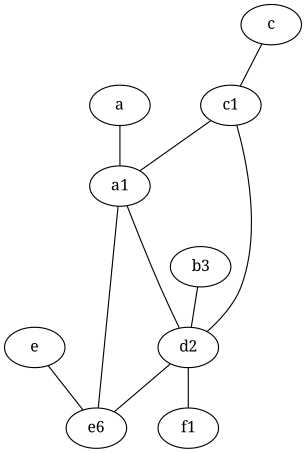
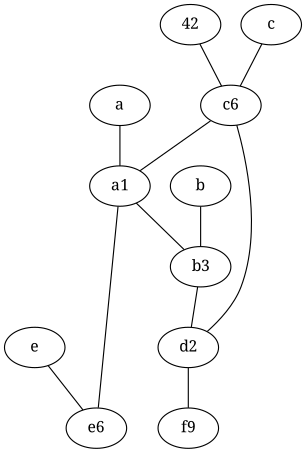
none -> (191, 25)
(231, 105) -> (231, 105)
none -> (201, 186)
(152, 267) -> (160, 226)
(142, 388) -> none
(188, 428) -> (188, 428)
